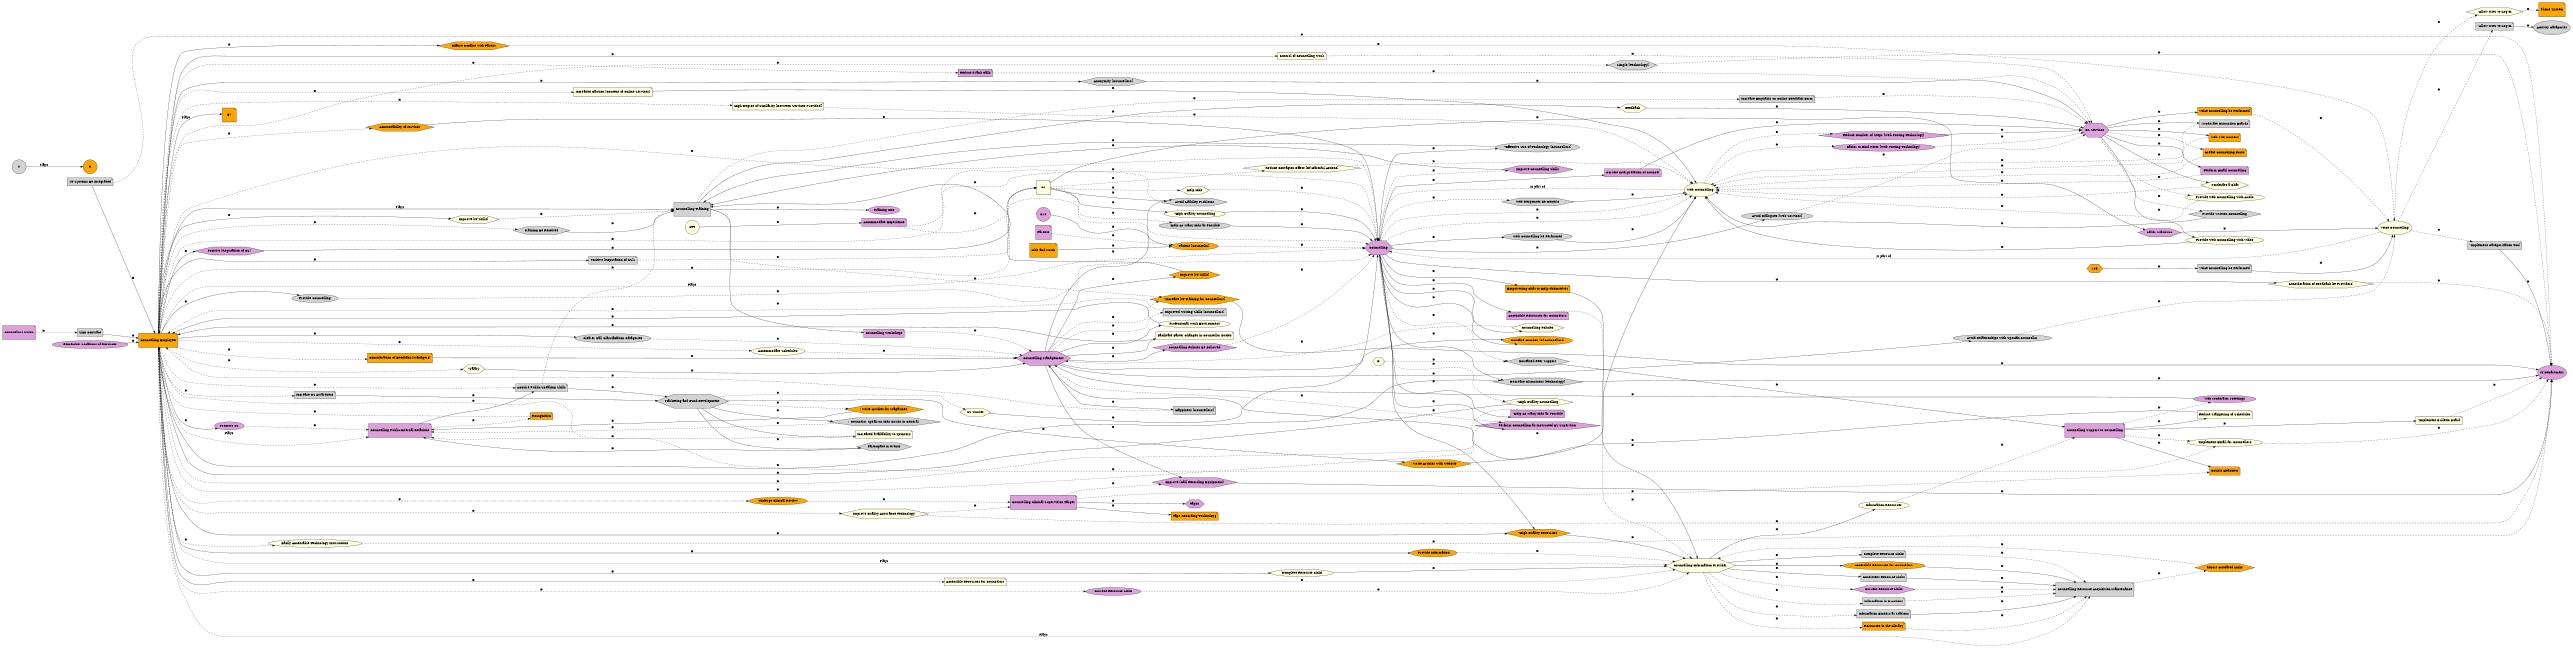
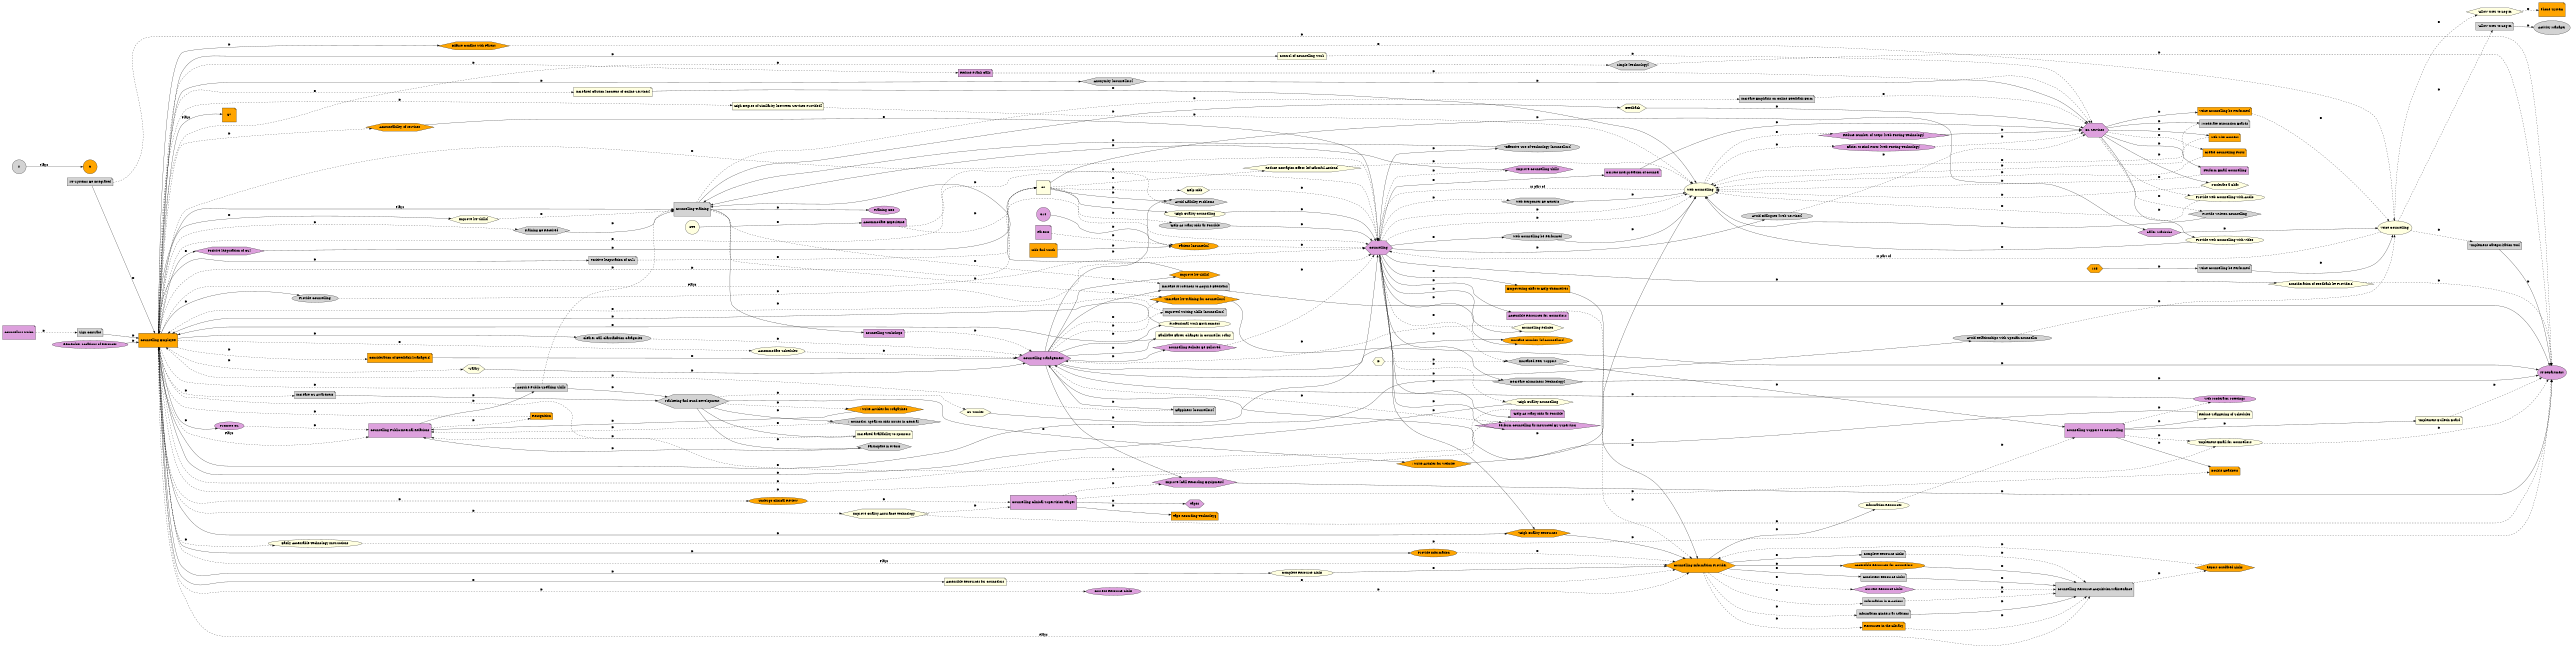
(2552, 28) -> (2552, 28)
none -> (1195, 287)
(1195, 336) -> (1195, 336)
(1434, 464) -> (1434, 464)
(1700, 566) -> (1700, 566)
